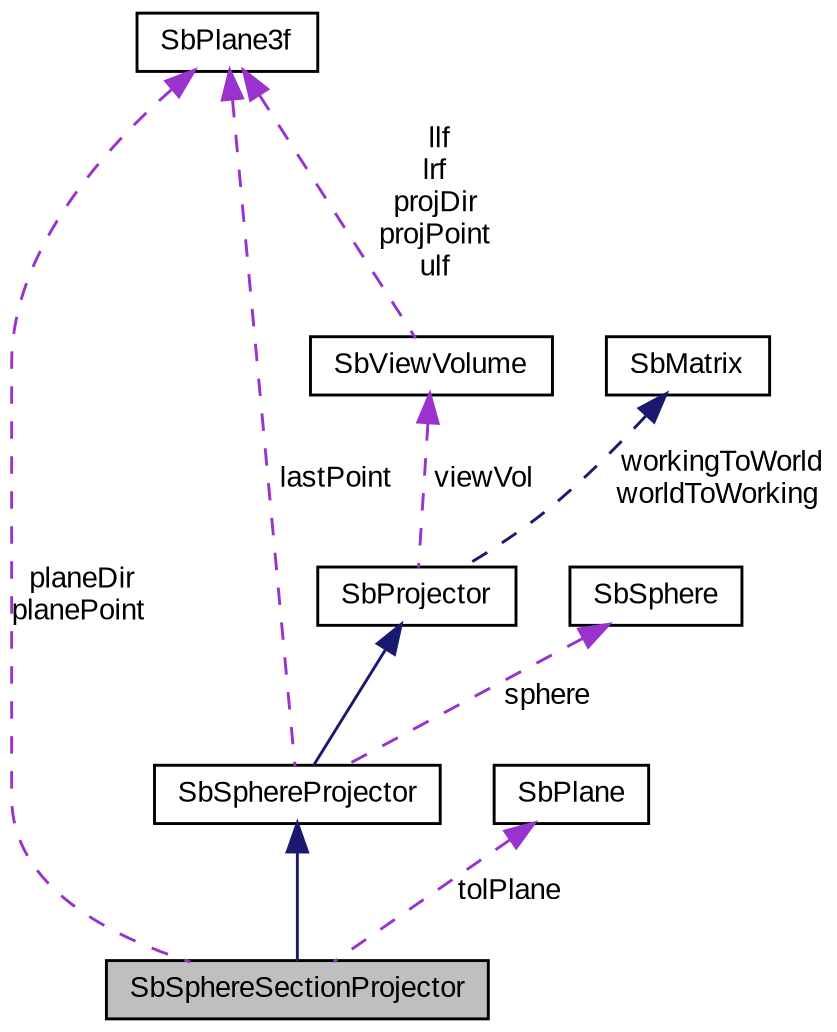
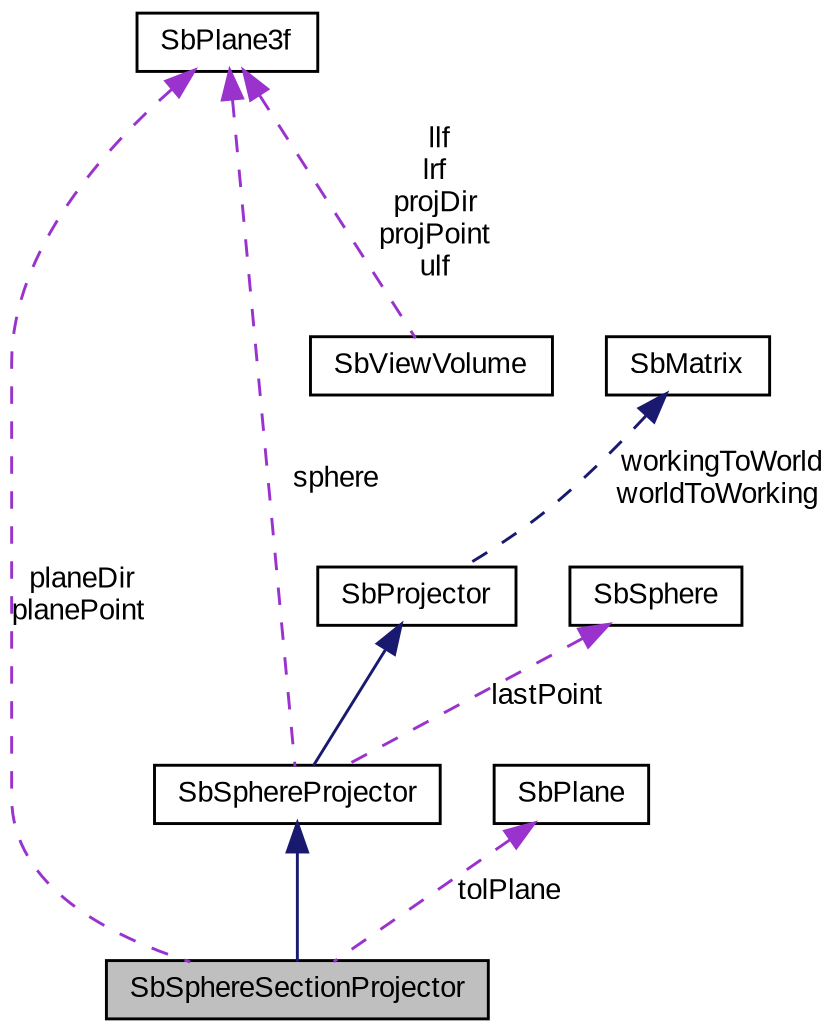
(332, 480) -> (332, 480)
(423, 495) -> none
(544, 697) -> (544, 697)
